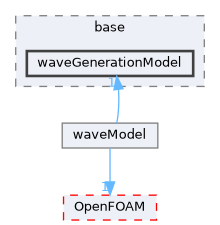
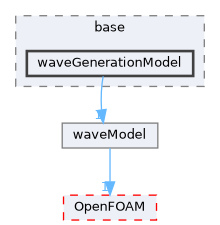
(119, 106) -> (101, 95)
